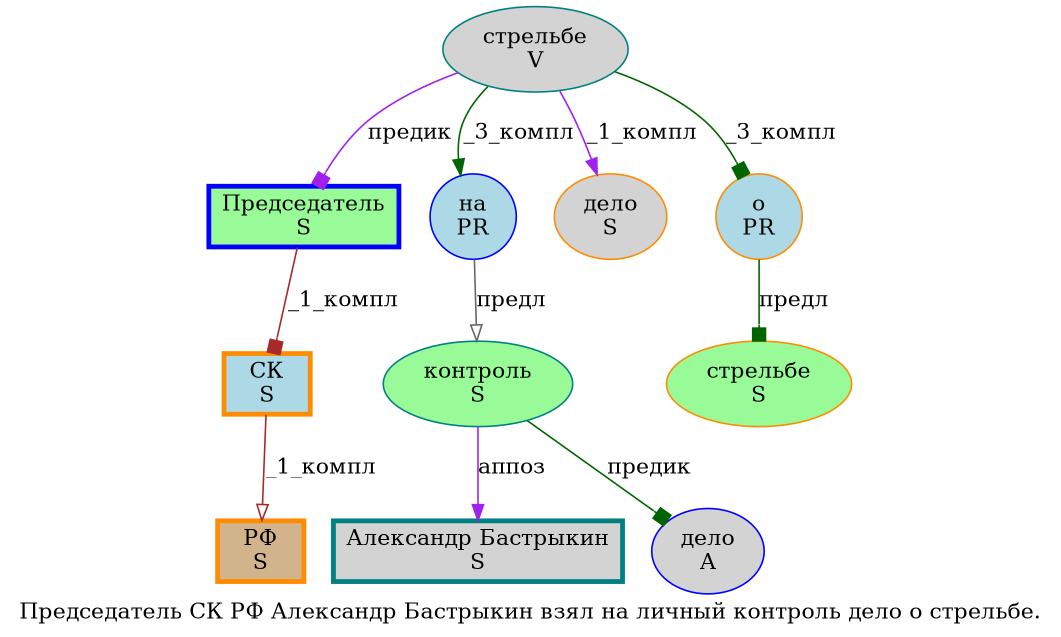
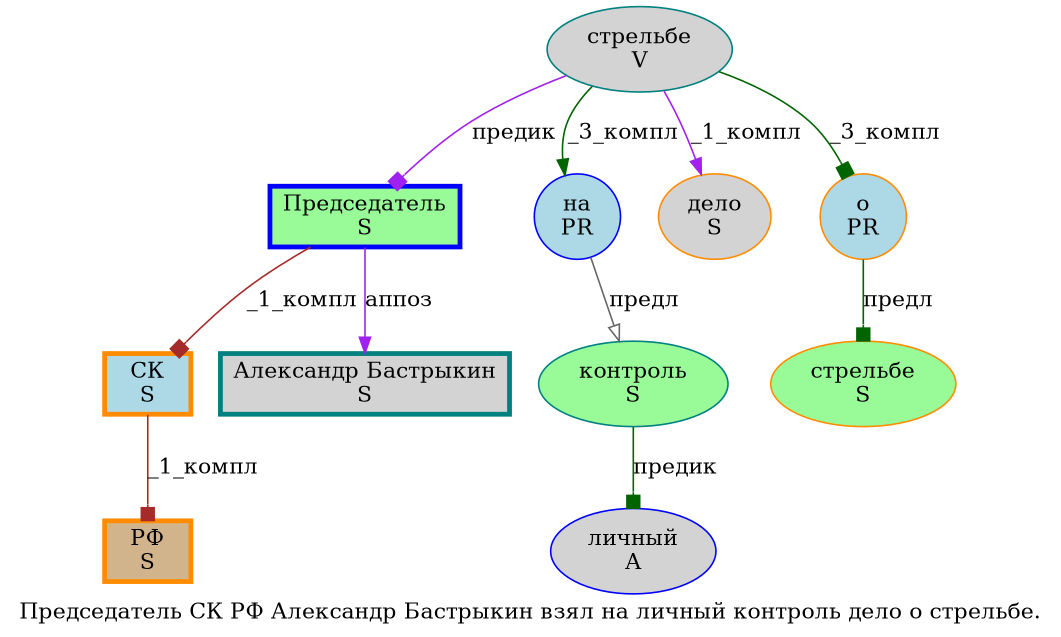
(264, 460) -> (148, 460)
(478, 466) -> (365, 292)
(708, 551) -> (633, 551)
